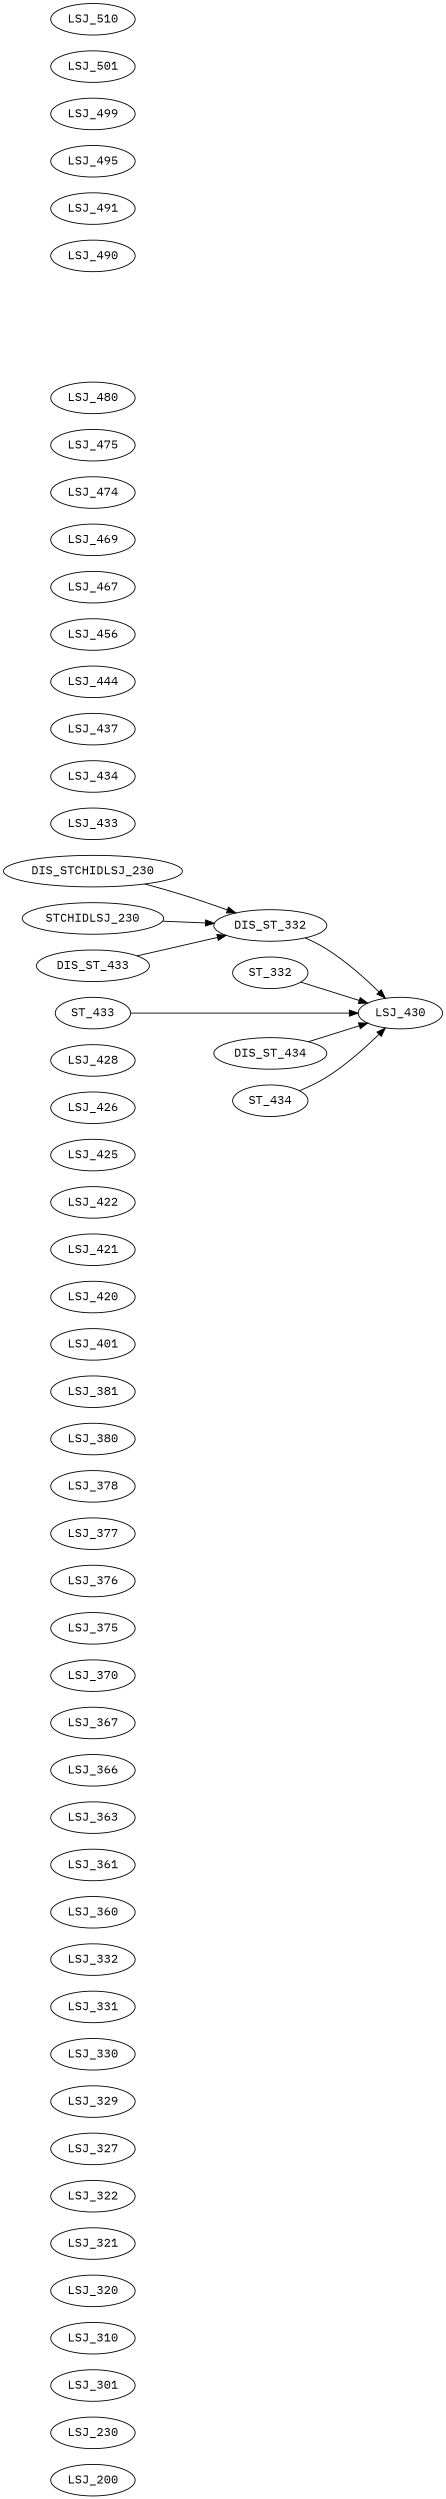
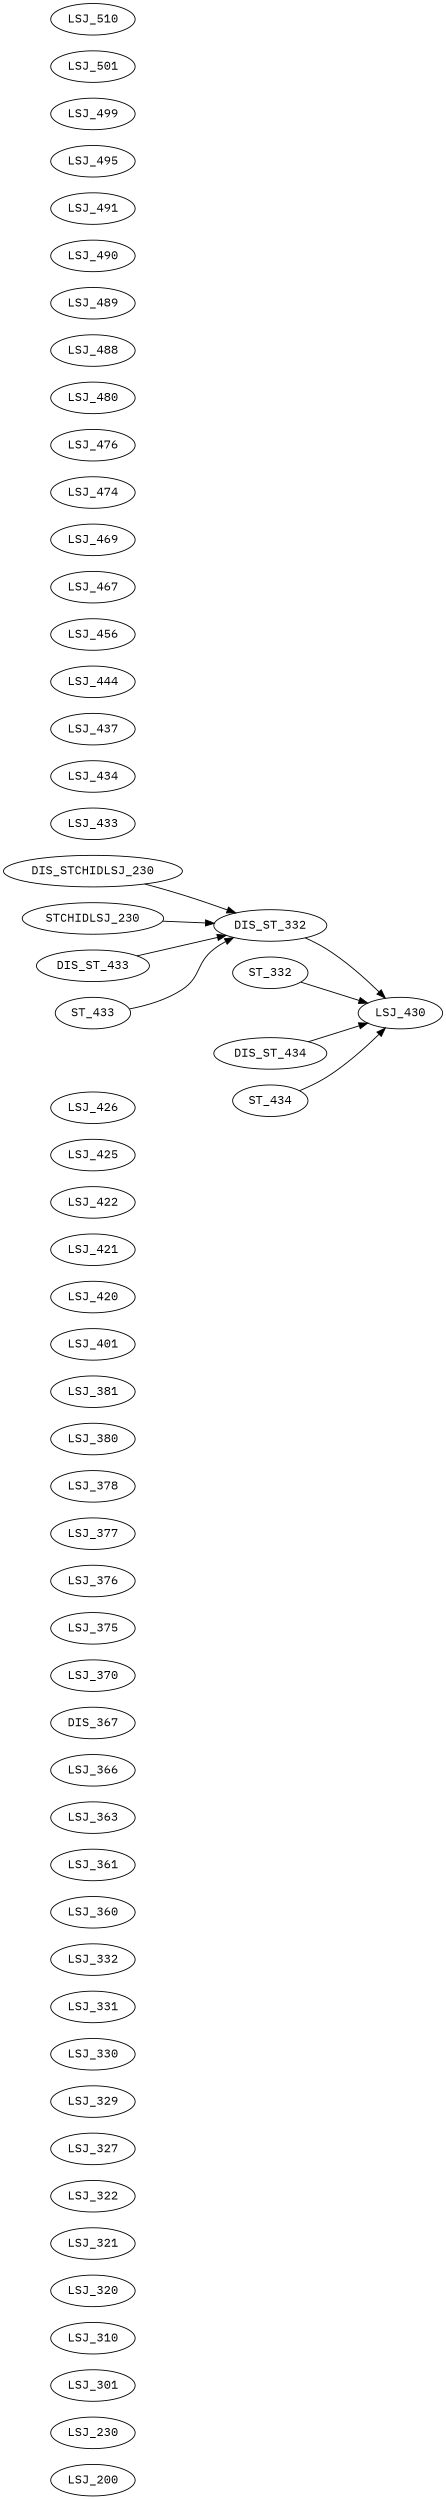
none -> (93, 303)
none -> (93, 351)
(93, 445) -> (93, 445)
(240, 1013) -> (186, 987)
(93, 1060) -> none
(93, 1723) -> (93, 1723)
